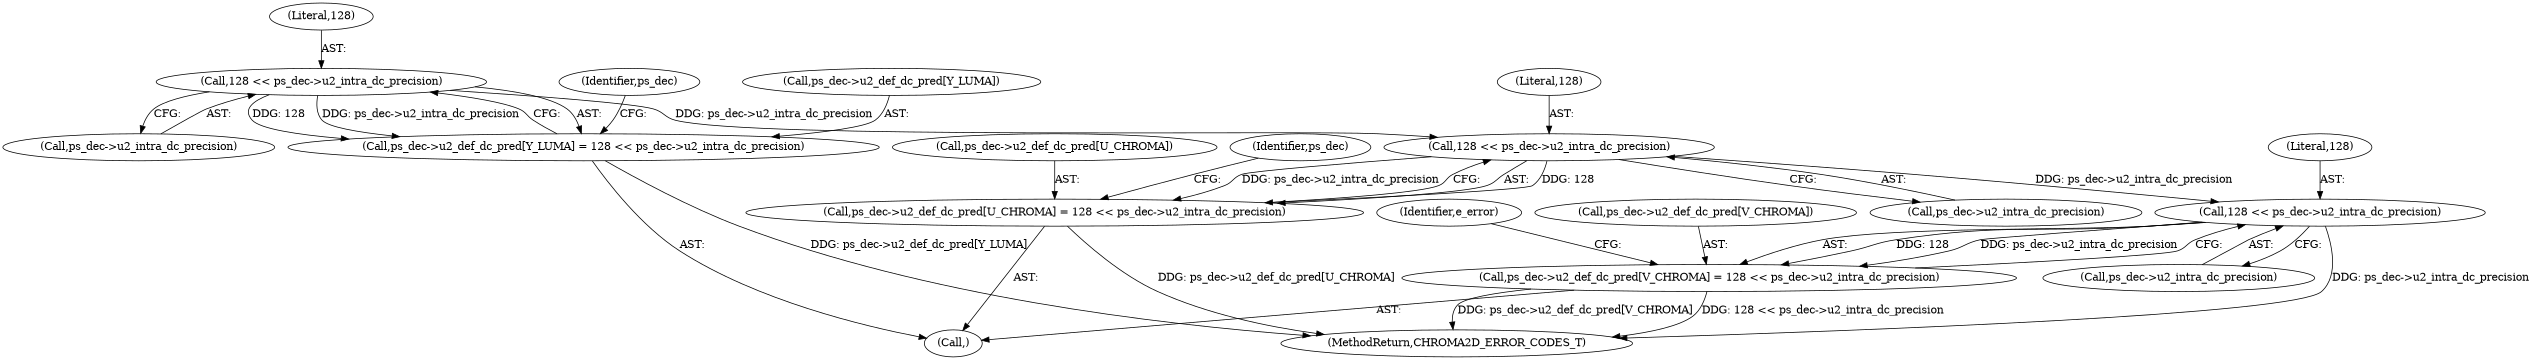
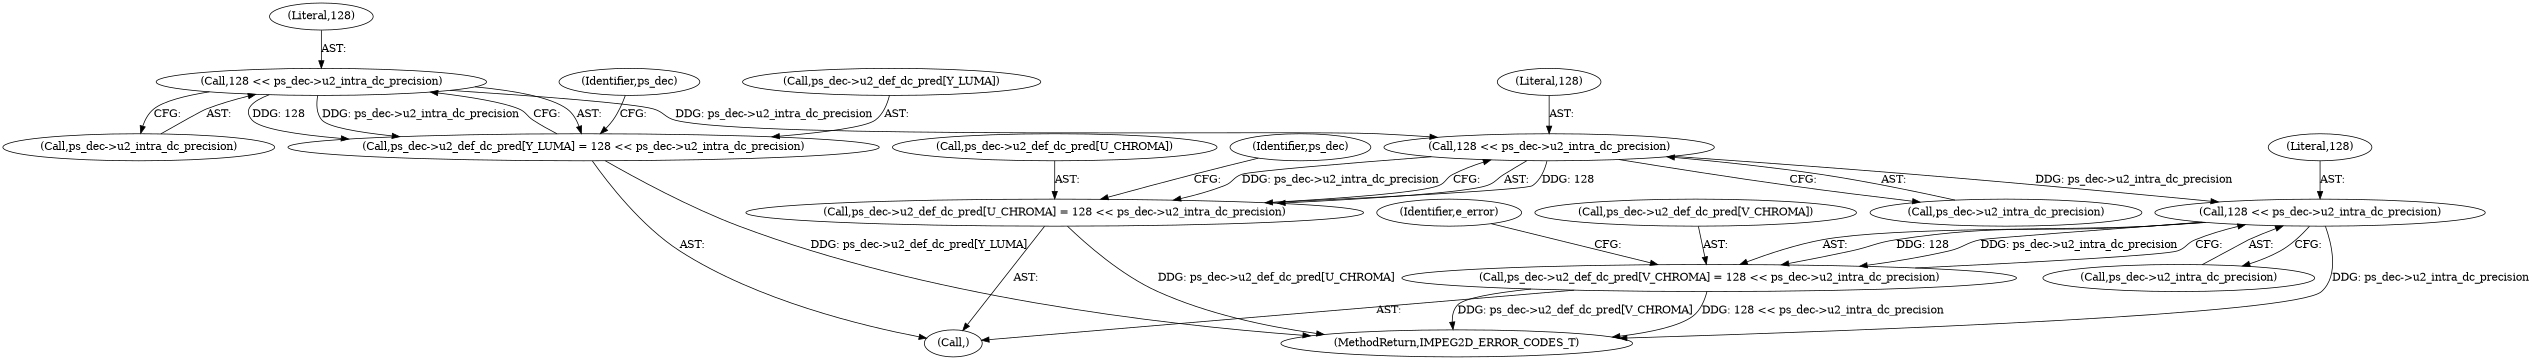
(1457, 343) -> (1457, 343)
